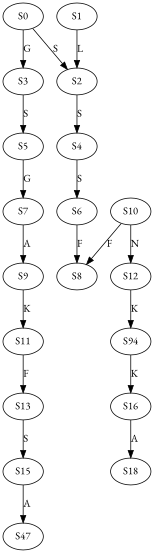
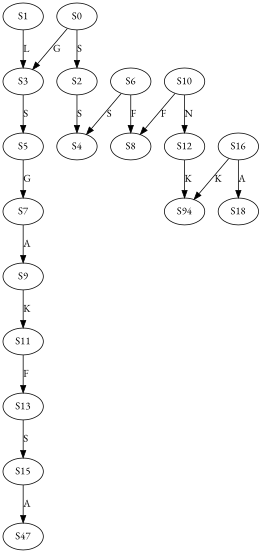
(77, 45) -> (23, 45)
(77, 175) -> (106, 111)
(131, 370) -> (214, 176)
